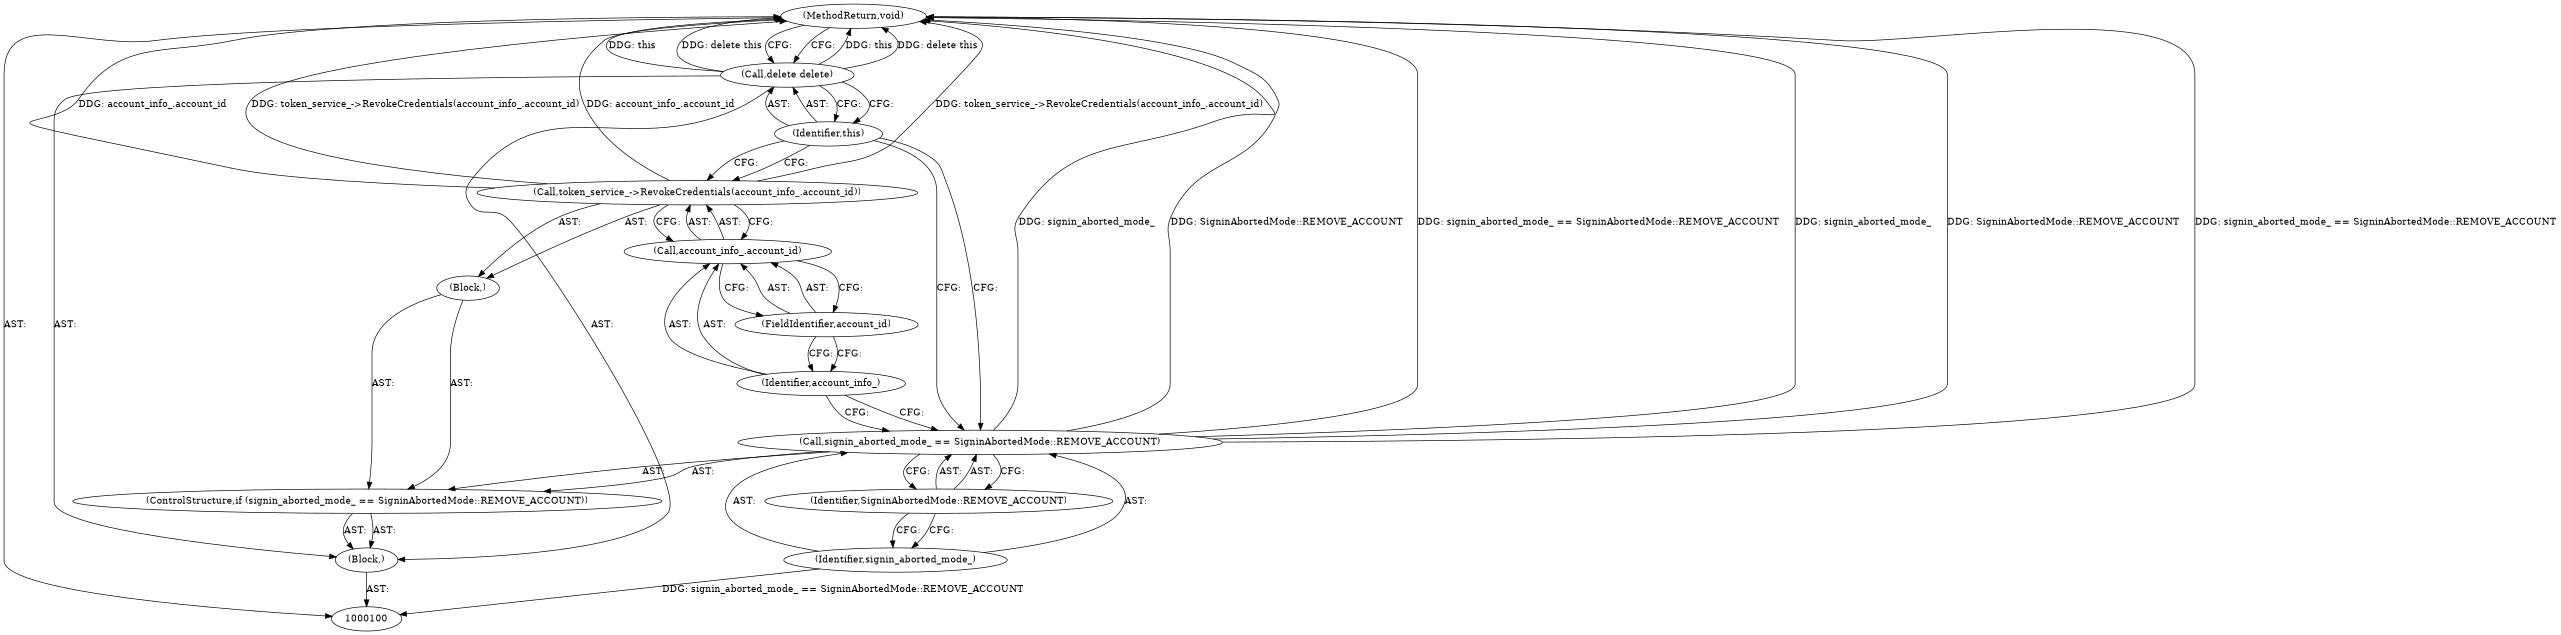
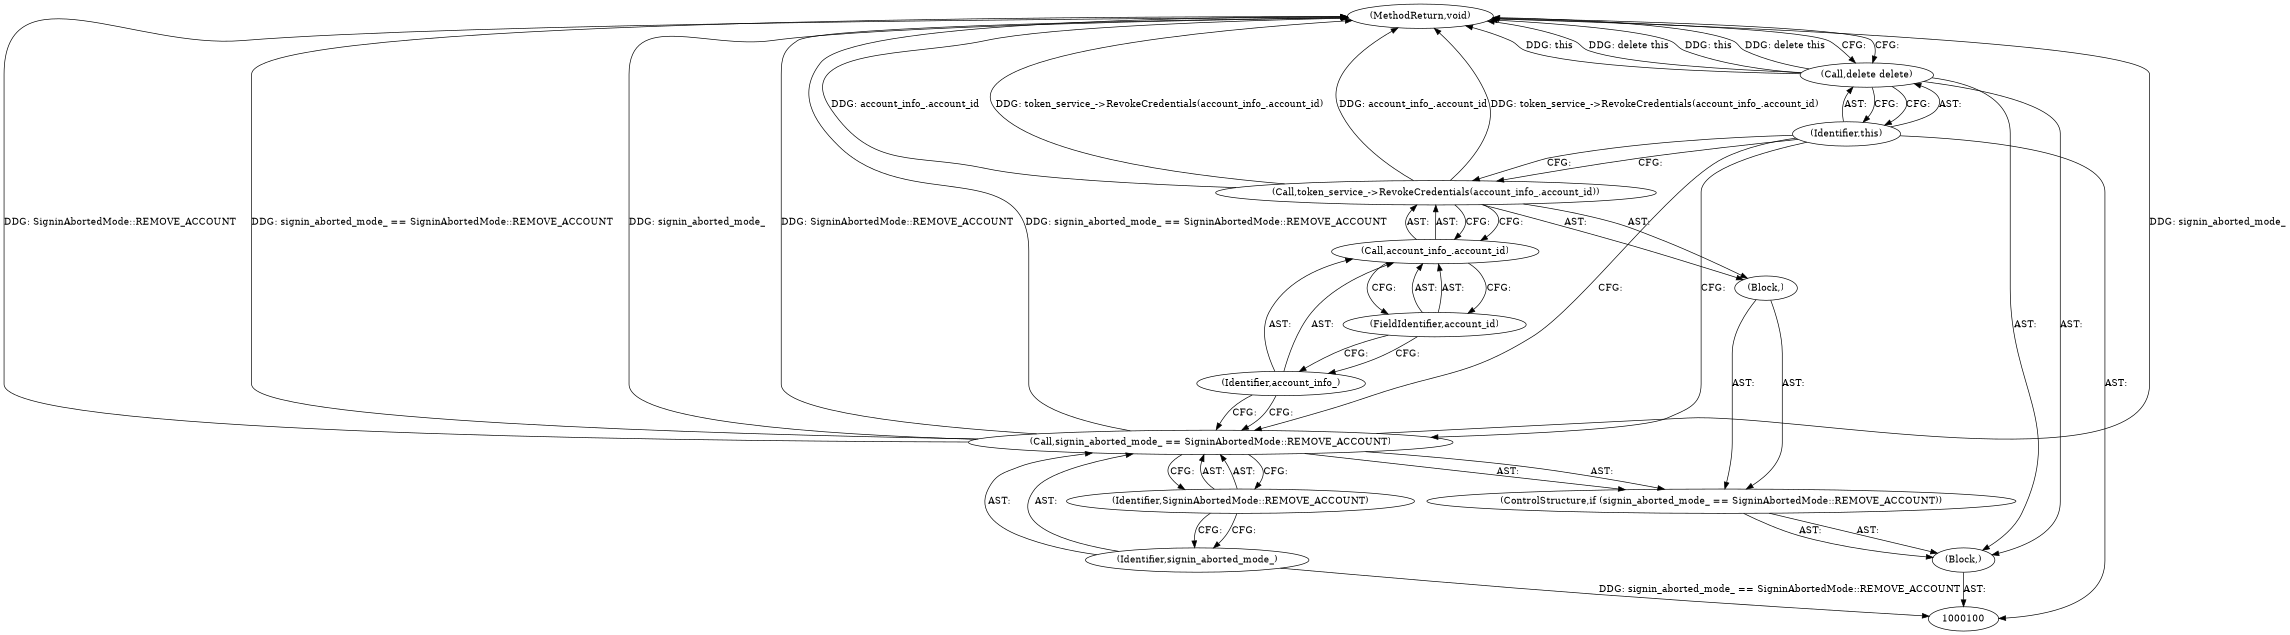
(4, 82) -> (2105, 328)
